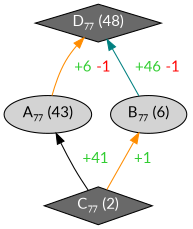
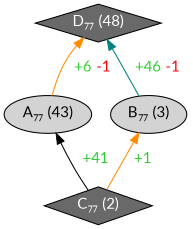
(159, 113) -> (159, 113)
